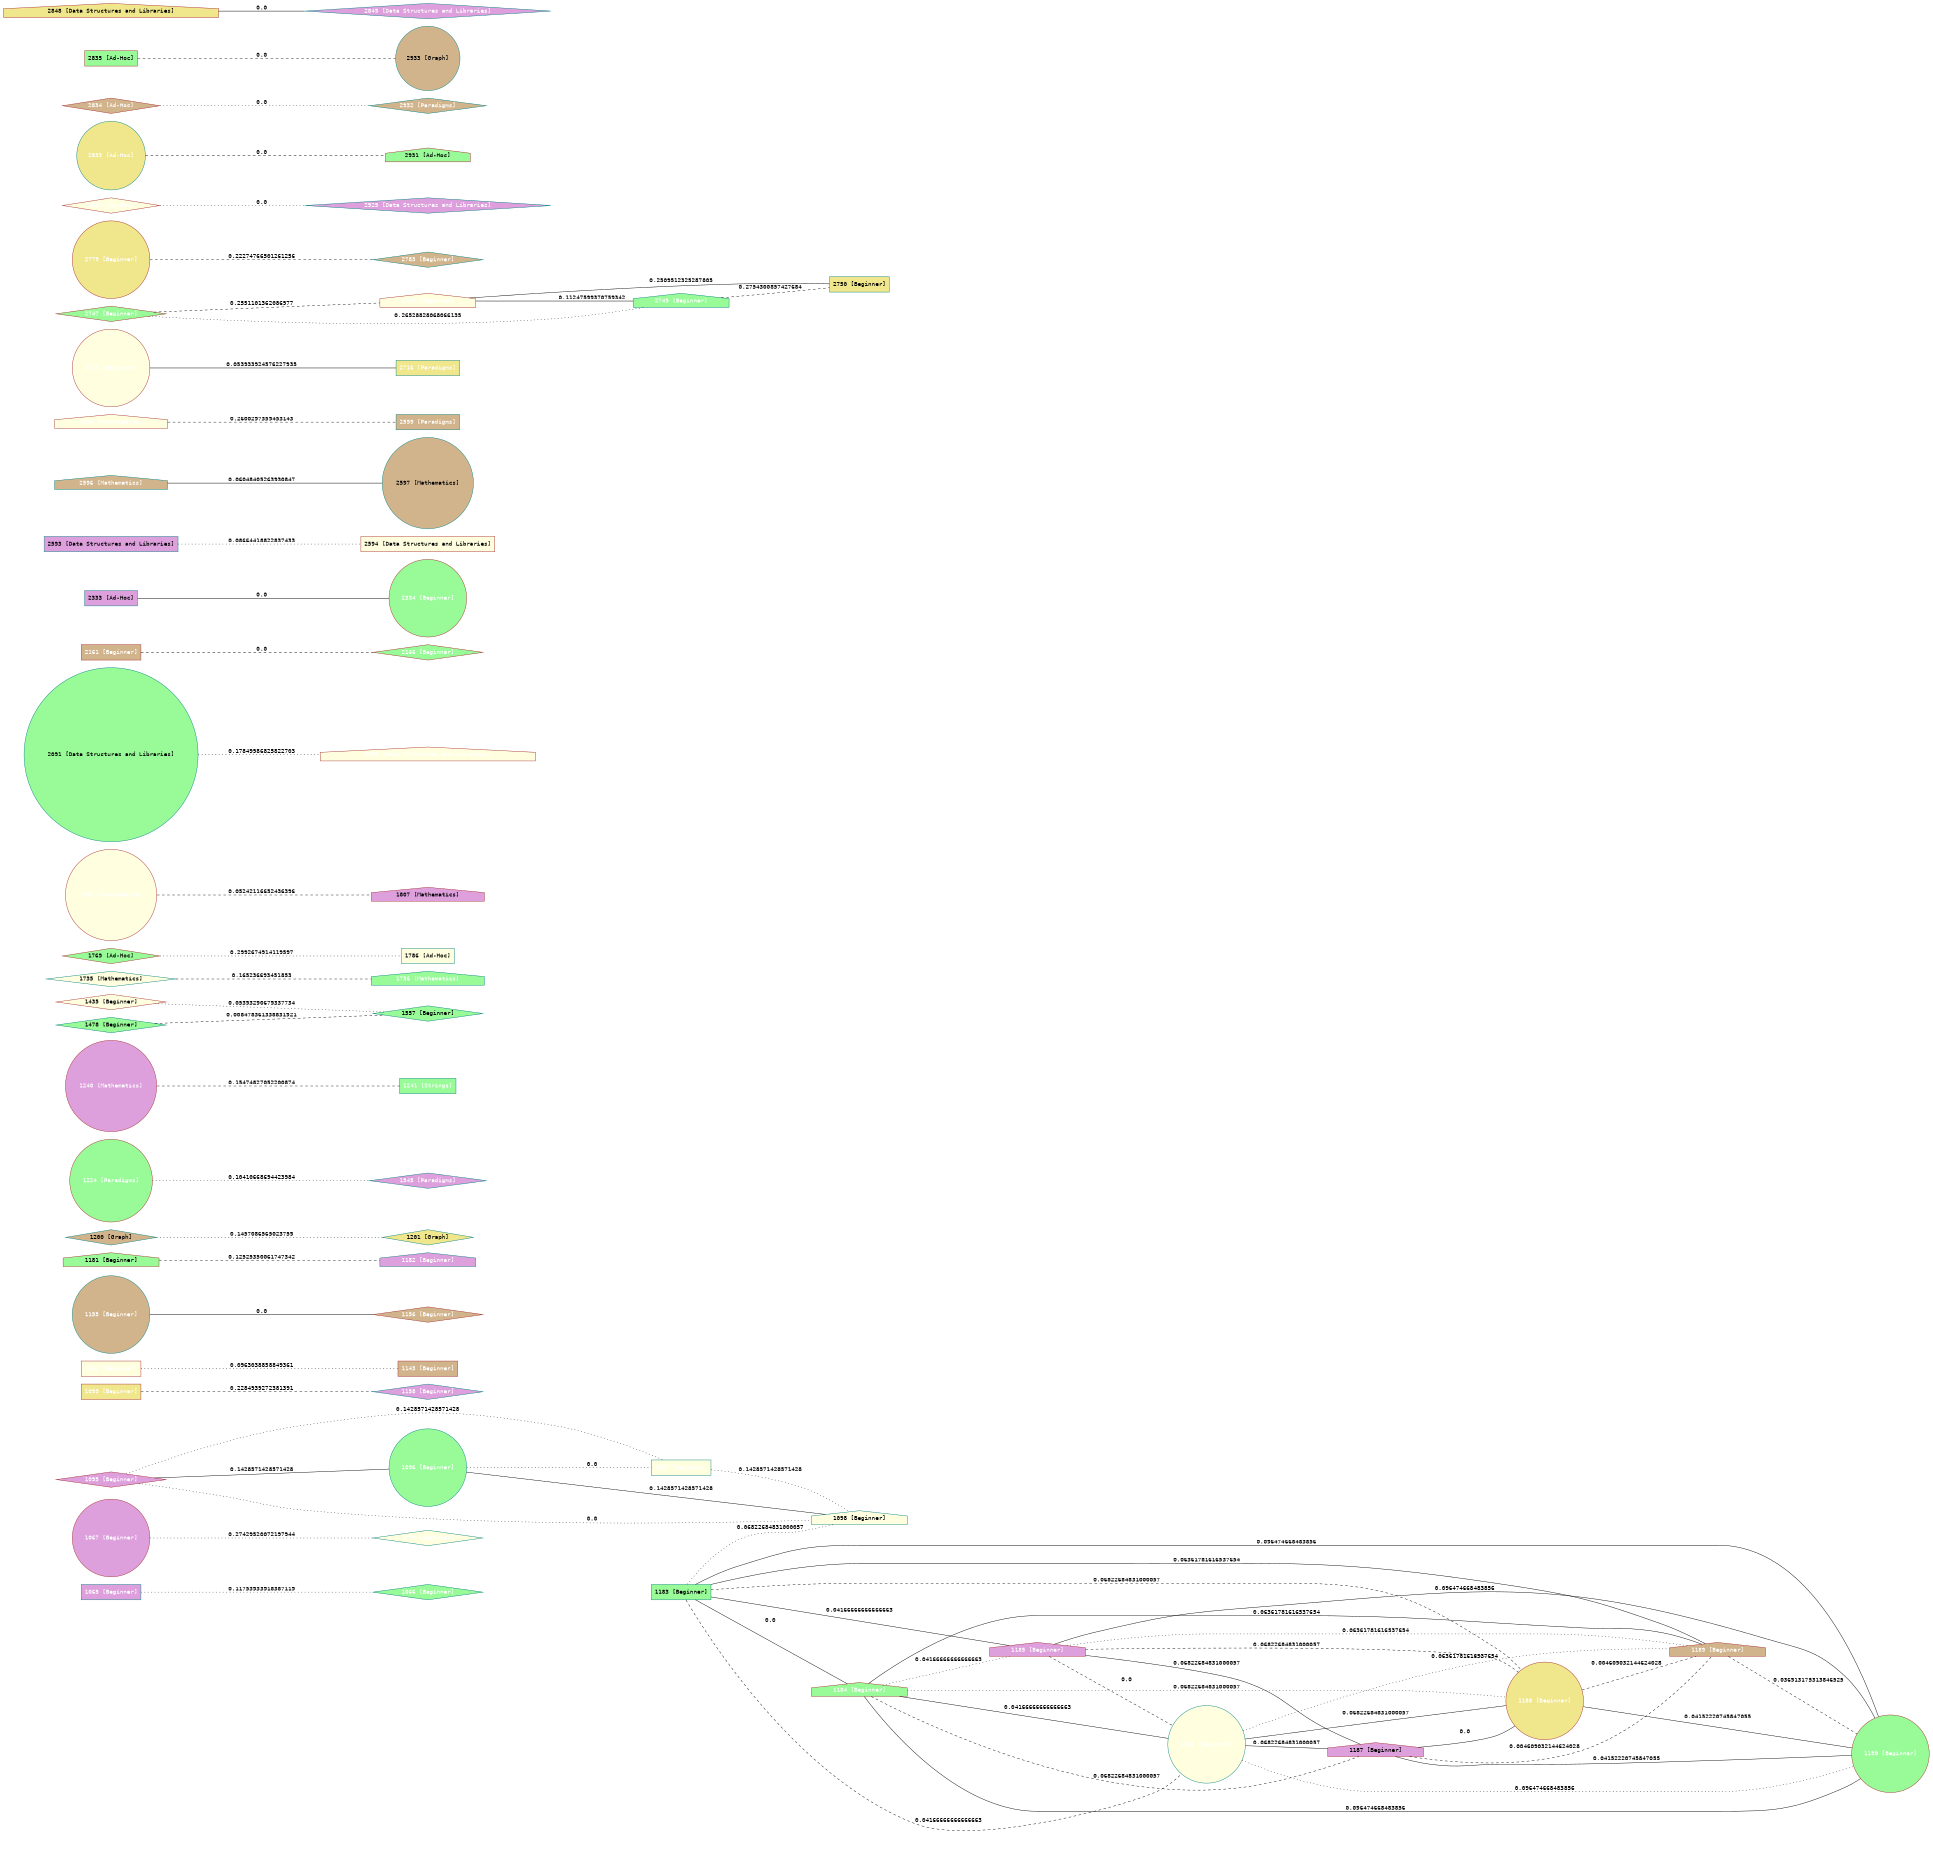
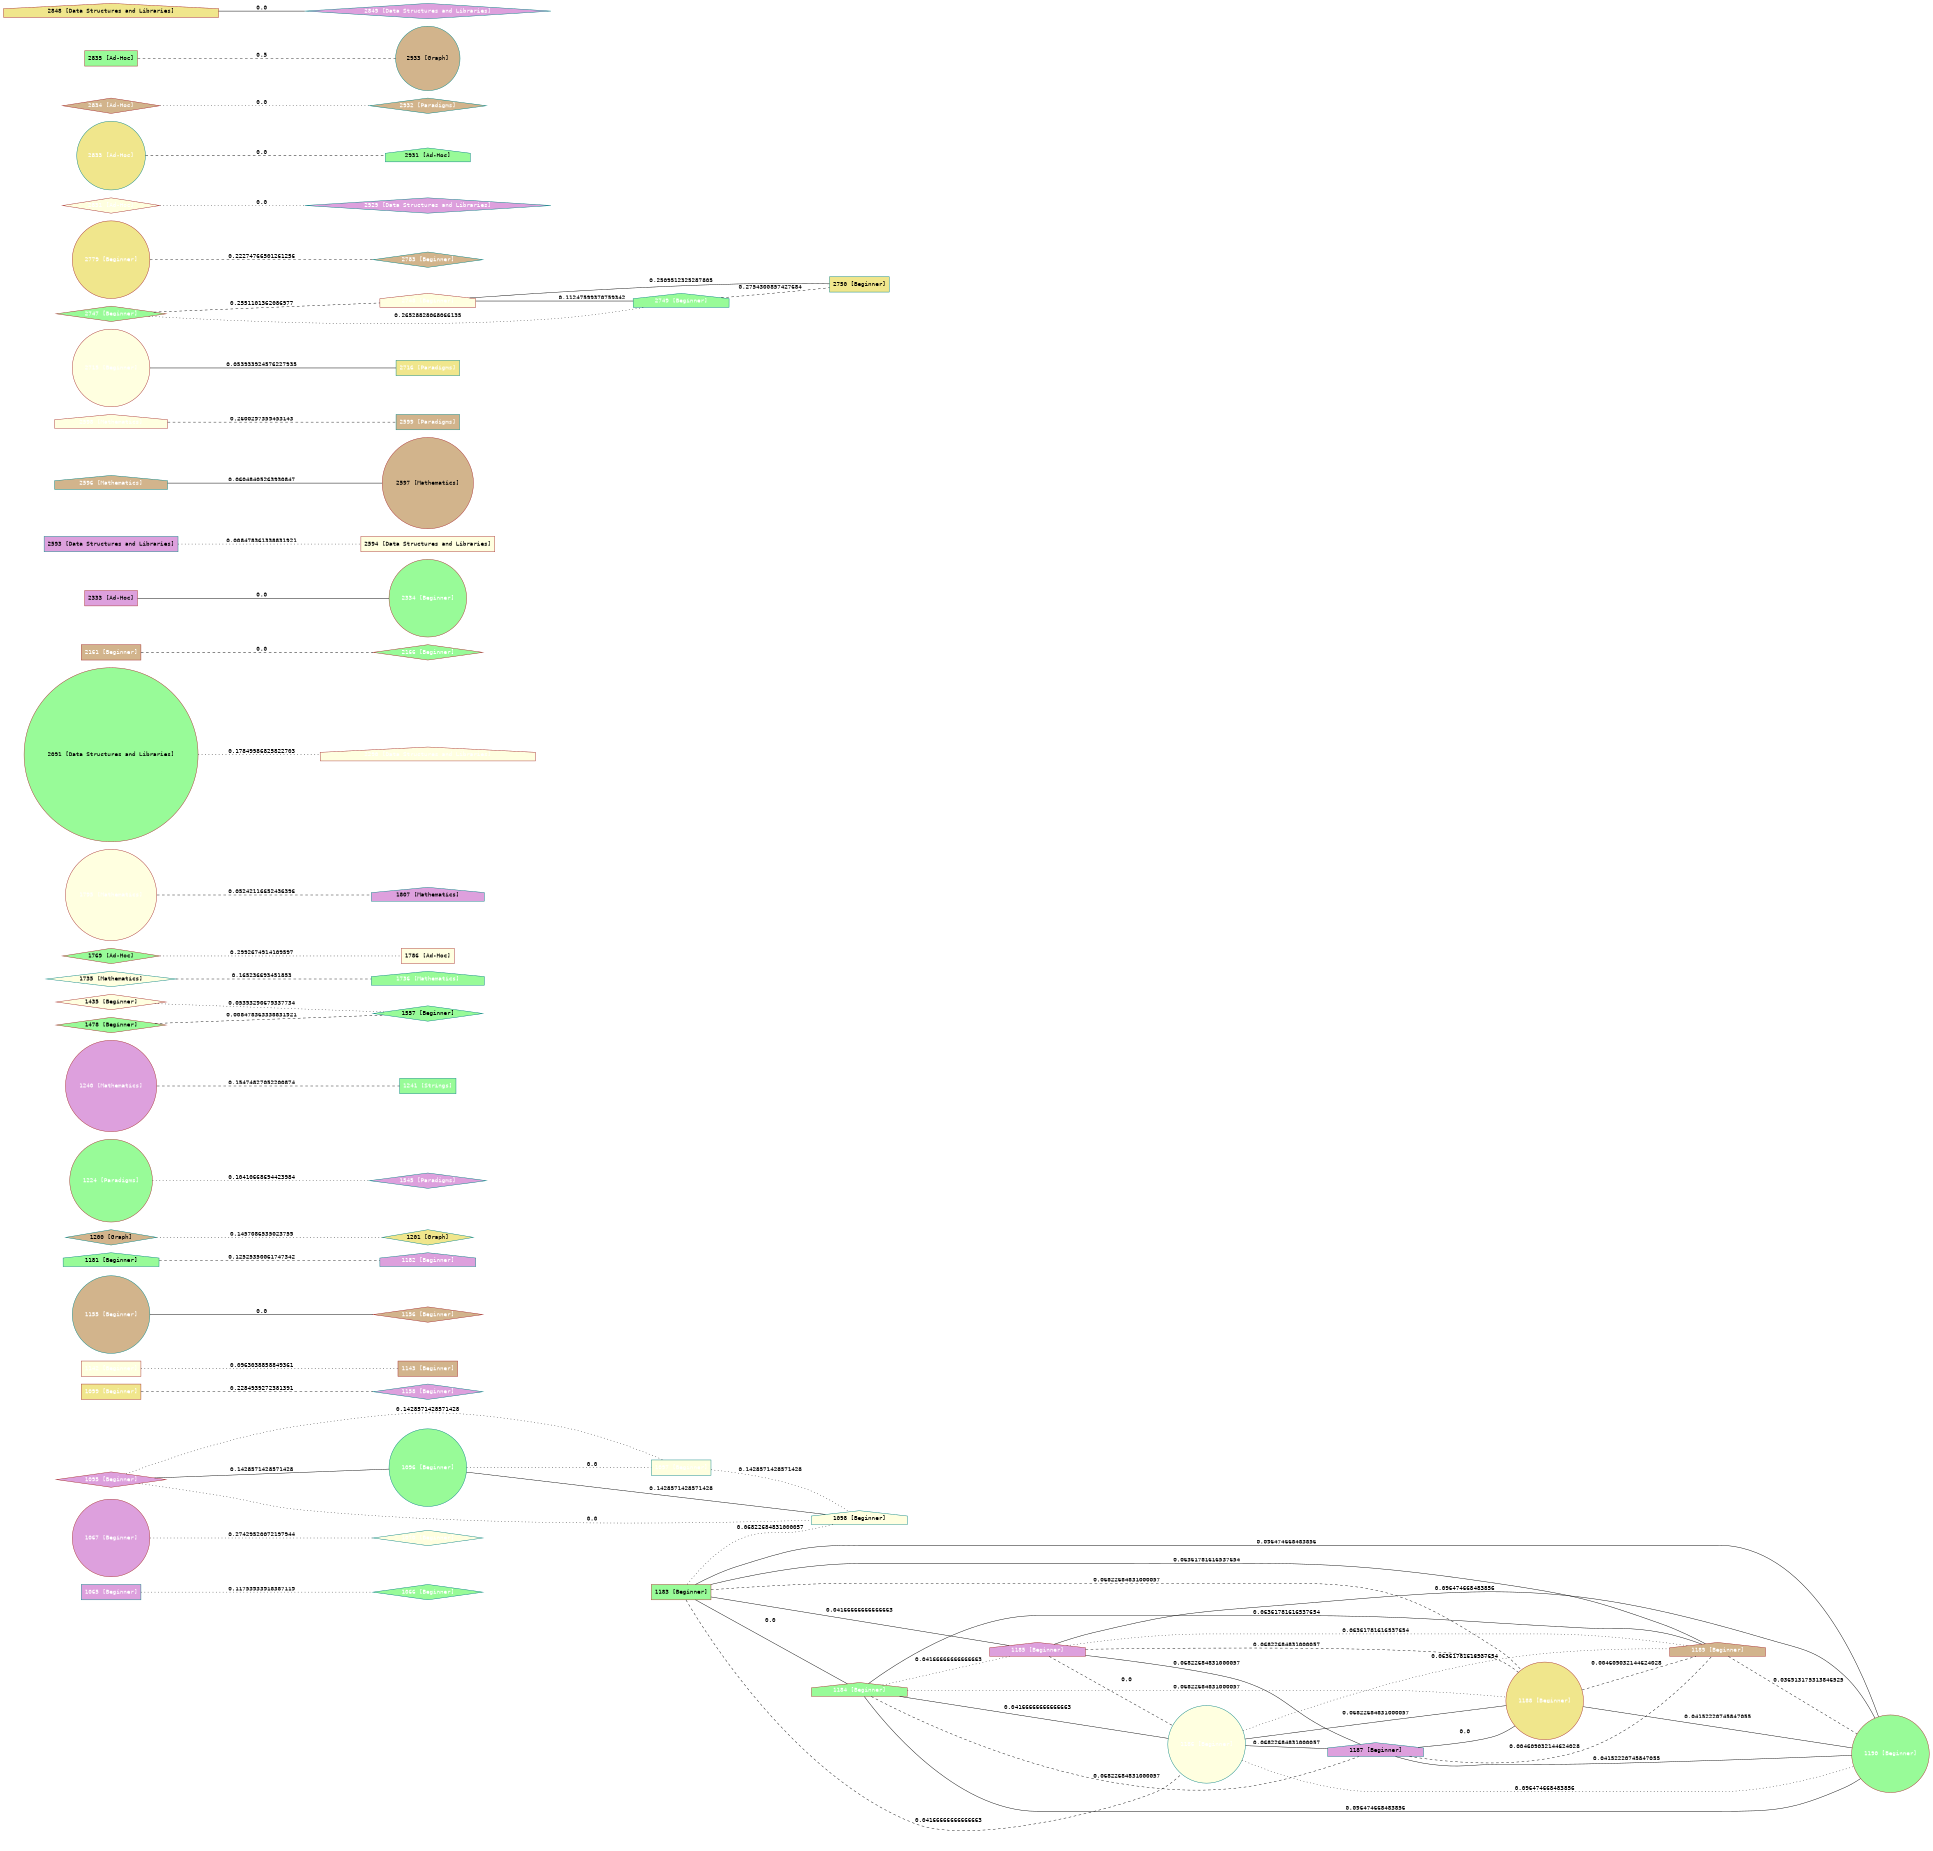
(262, 55) -> (262, 55)
(428, 156) -> (428, 156)
(428, 483) -> (428, 483)
(262, 541) -> (262, 541)
(111, 598) -> (111, 598)
(111, 755) -> (111, 755)
(428, 895) -> (428, 895)
(262, 953) -> (262, 953)
(428, 956) -> (428, 956)
(262, 1015) -> (262, 1015)
(111, 1025) -> (111, 1025)
(262, 1234) -> (262, 1234)
(111, 1260) -> (111, 1260)
(681, 1592) -> (681, 1592)
(1376, 1750) -> (1376, 1750)
